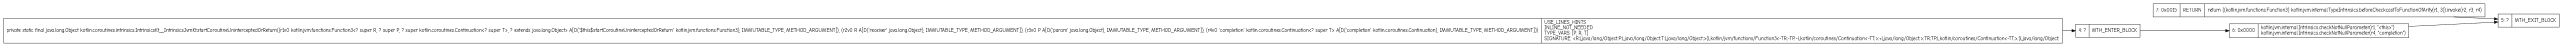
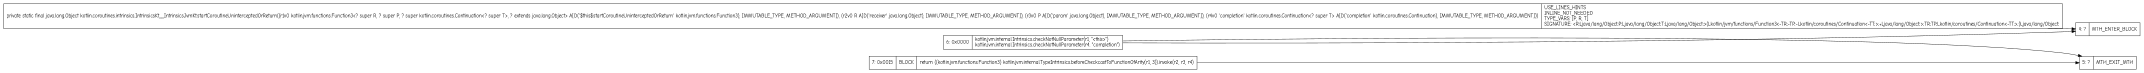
(2192, 10) -> (906, 63)
(2536, 20) -> (2115, 63)
(2183, 31) -> (1597, 41)
